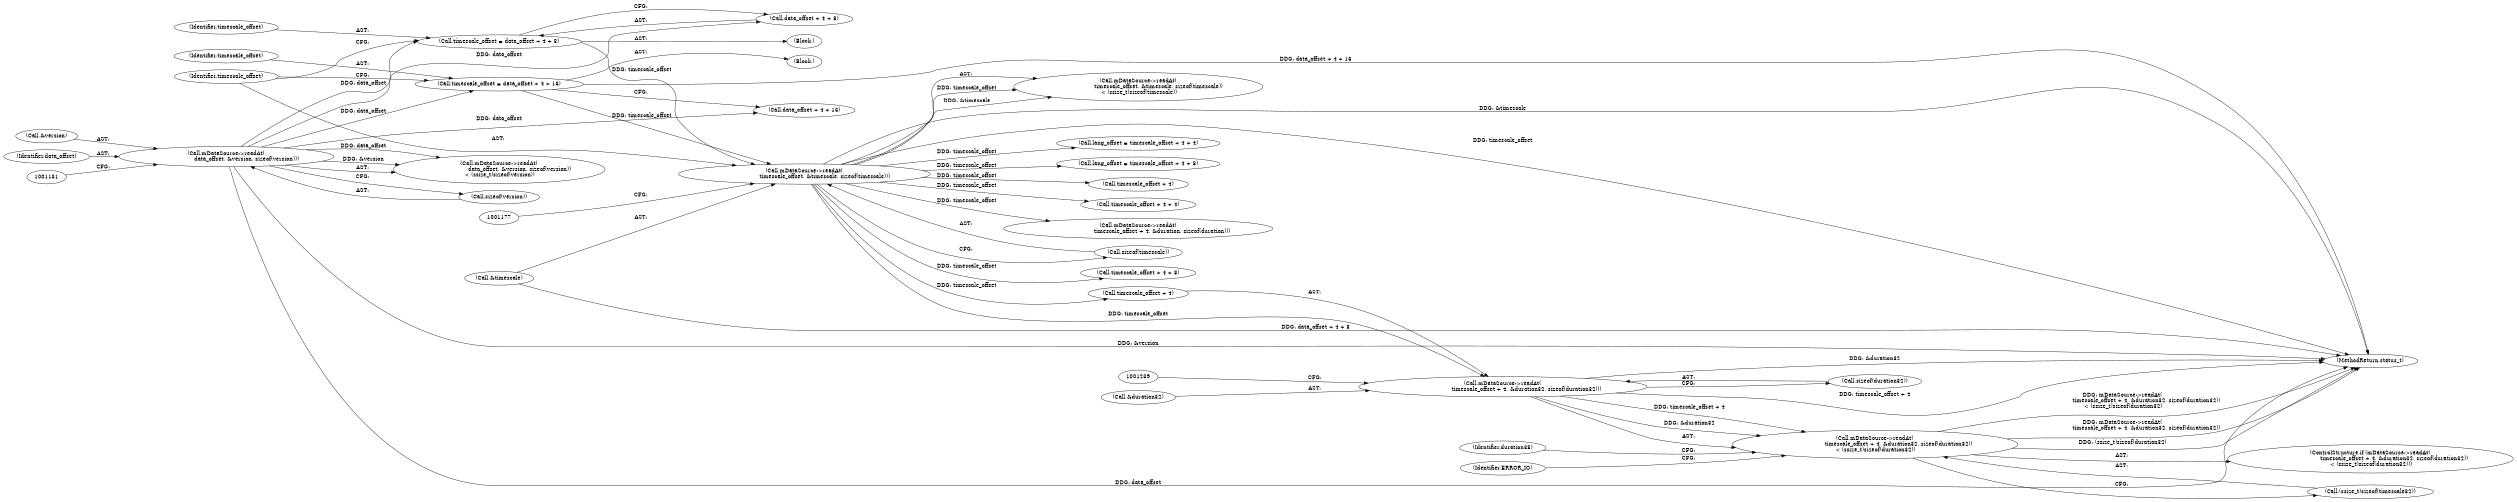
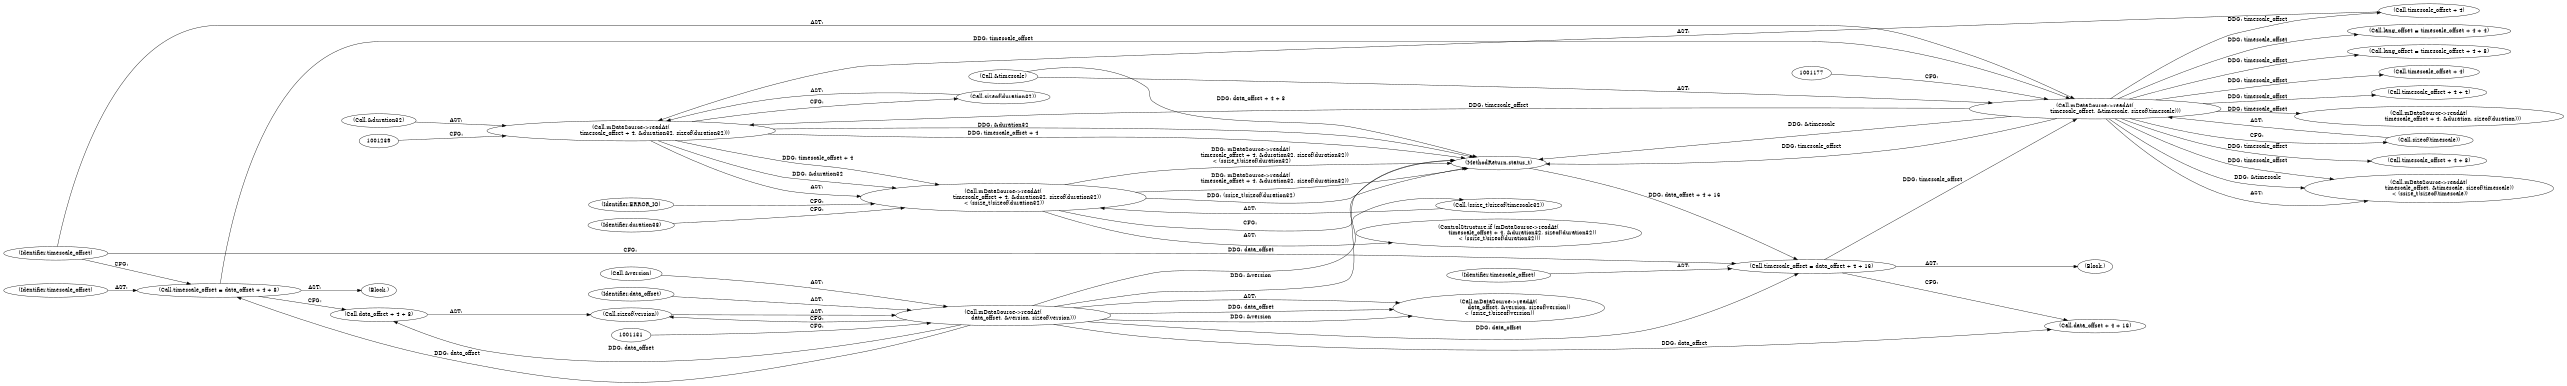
(650, 25) -> (507, 315)
(1554, 62) -> (1665, 203)
